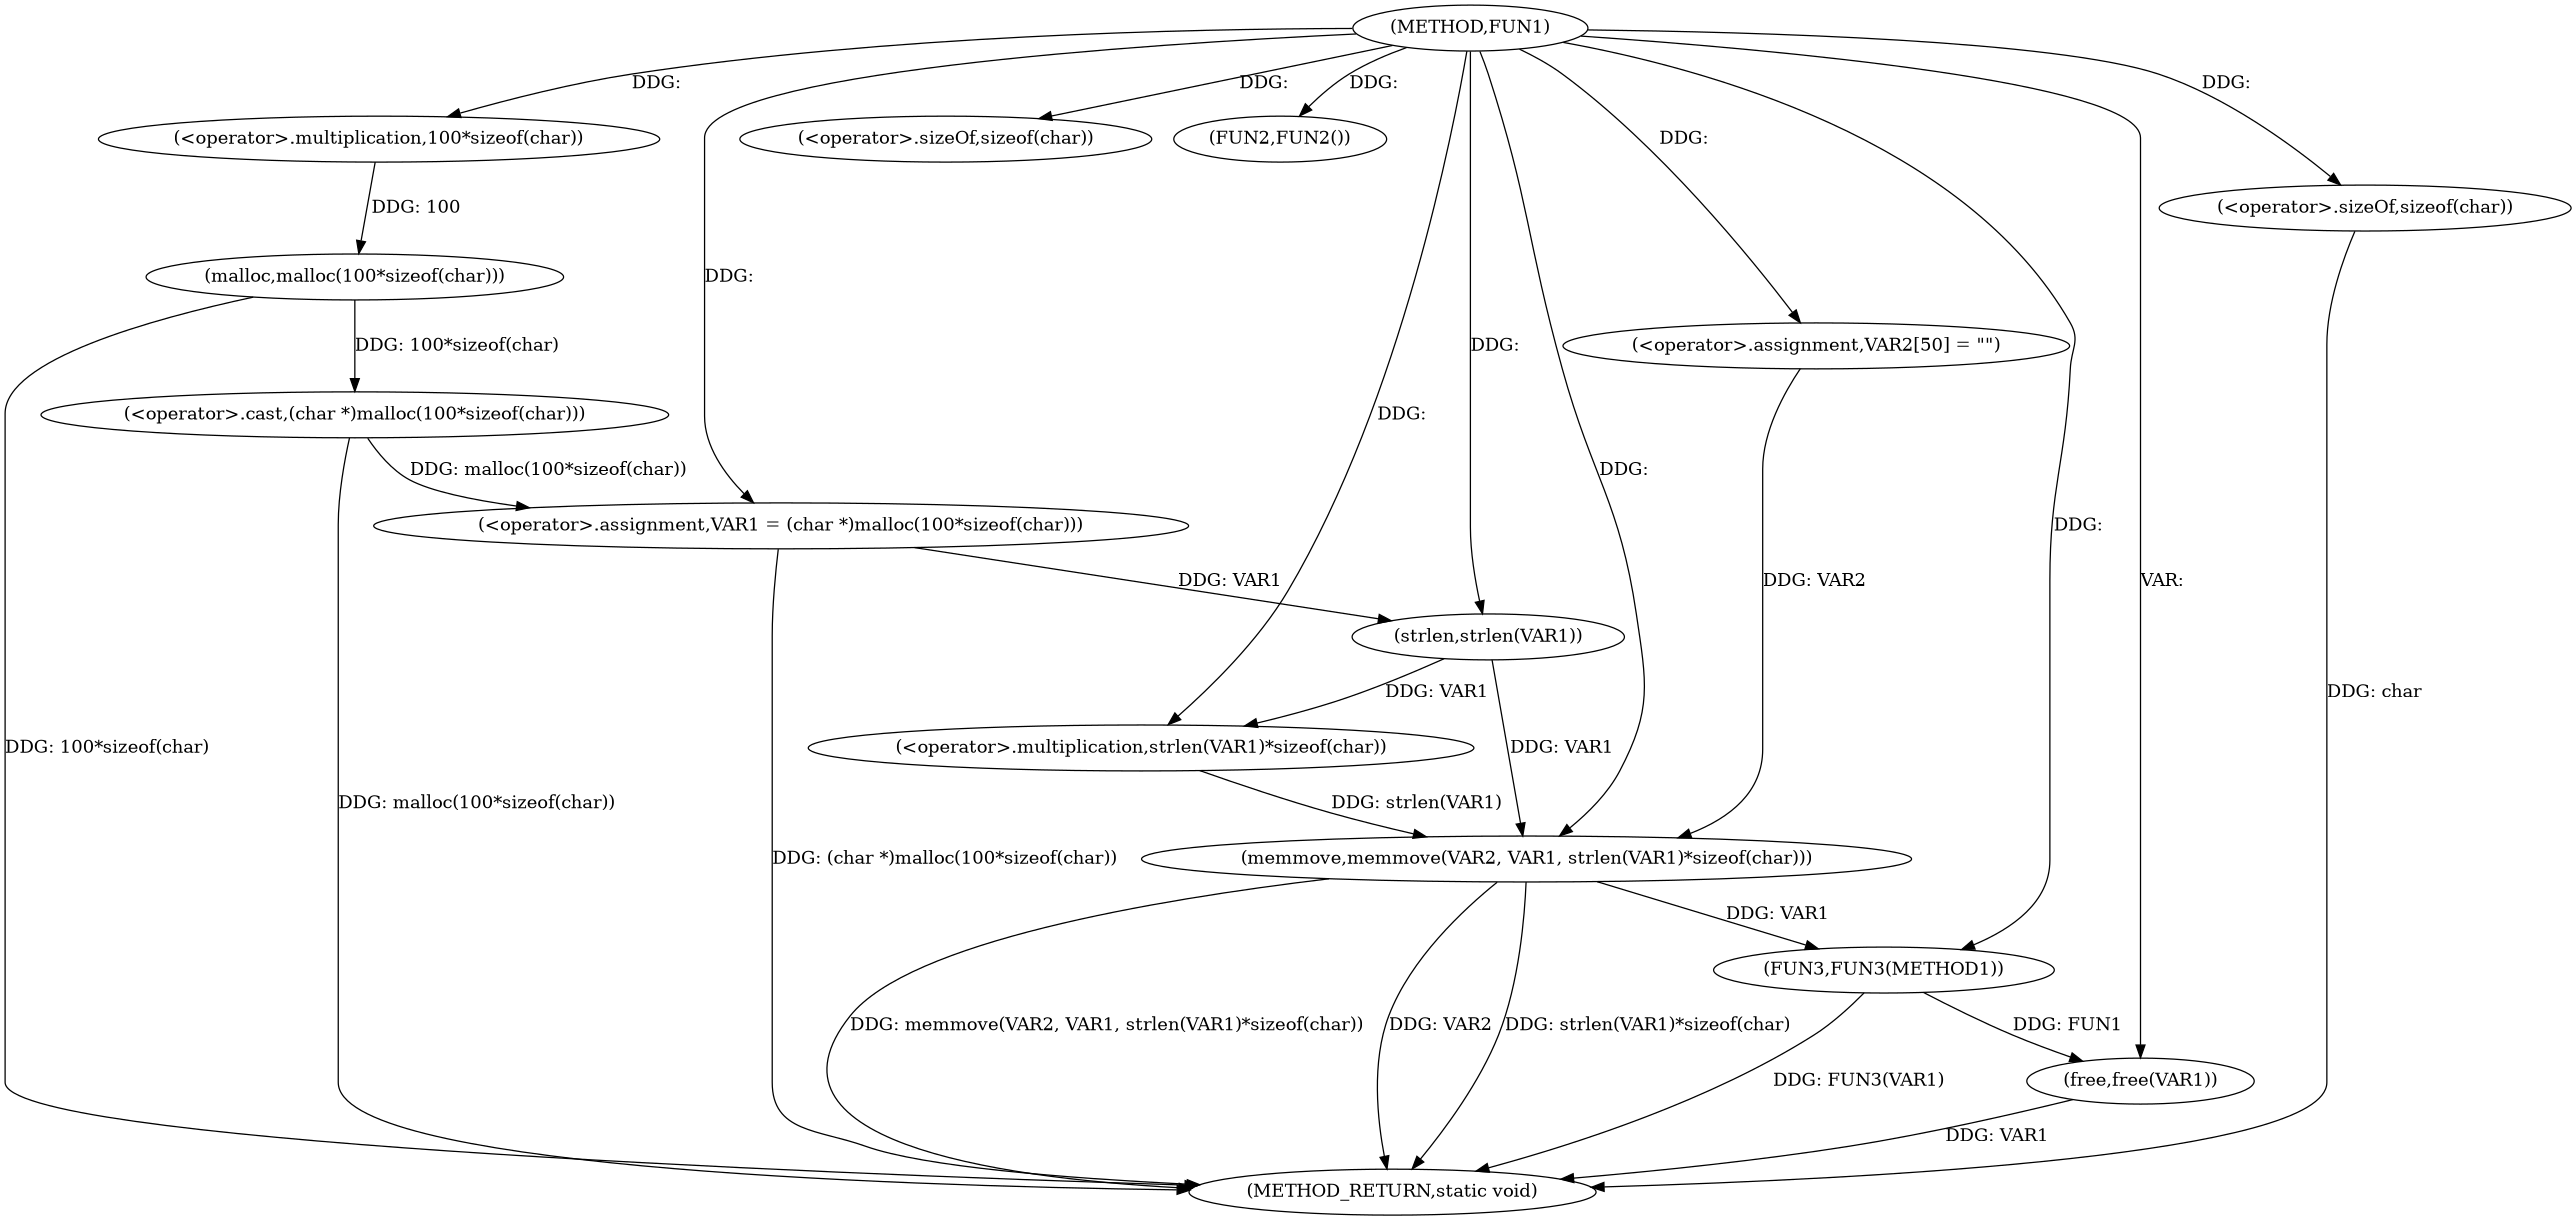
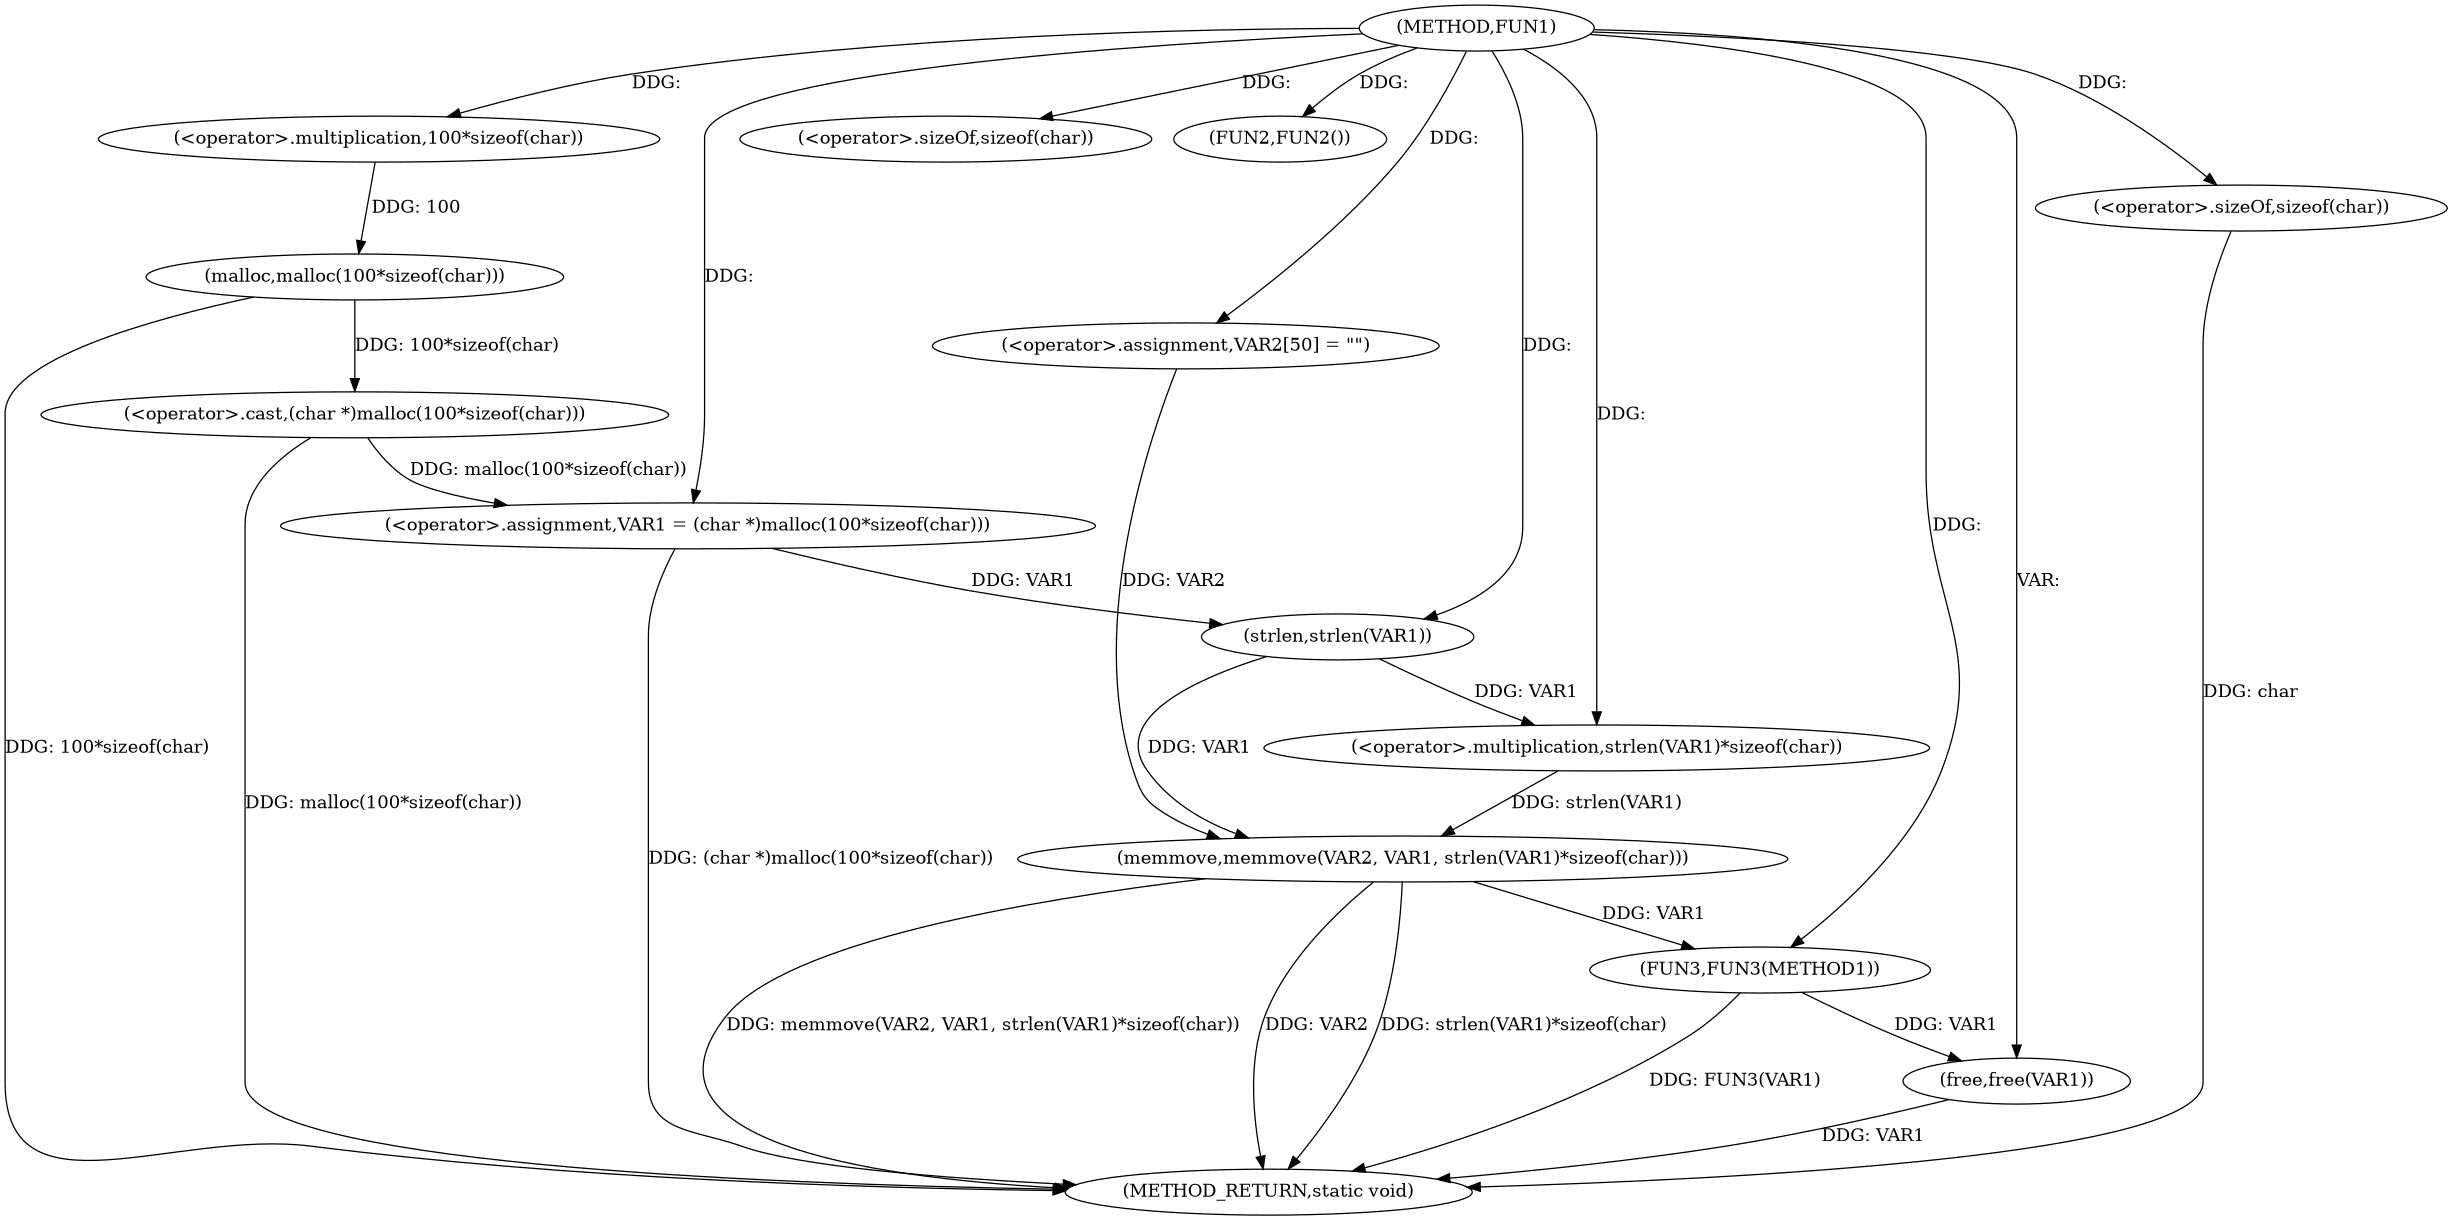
(1588, 448) -> none
(2068, 1026) -> (1946, 1026)
